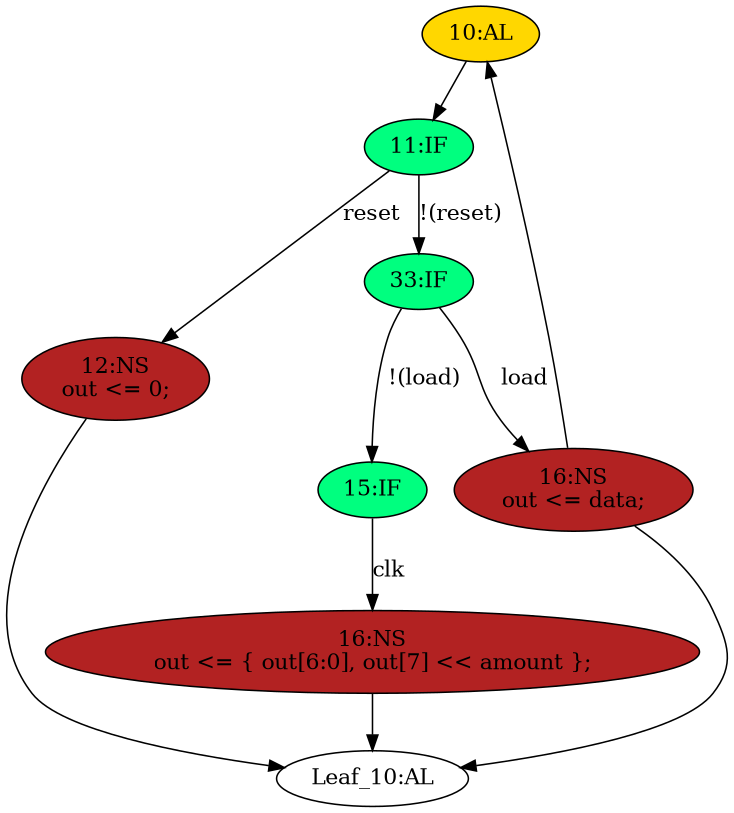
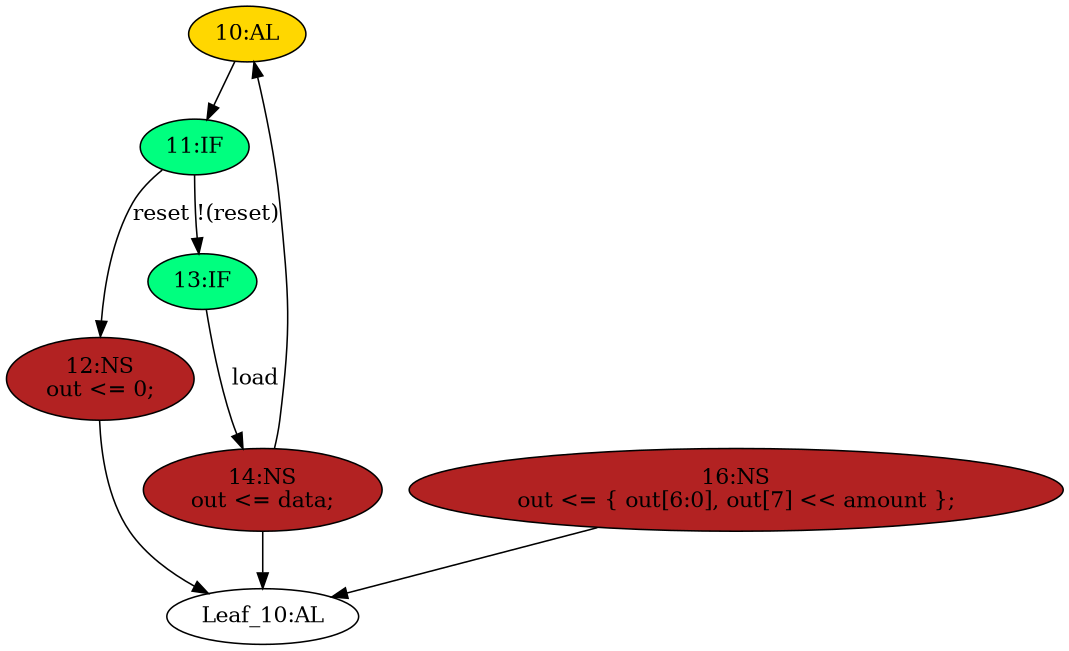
(419, 282) -> (202, 282)
(372, 490) -> none
(574, 490) -> (263, 490)
